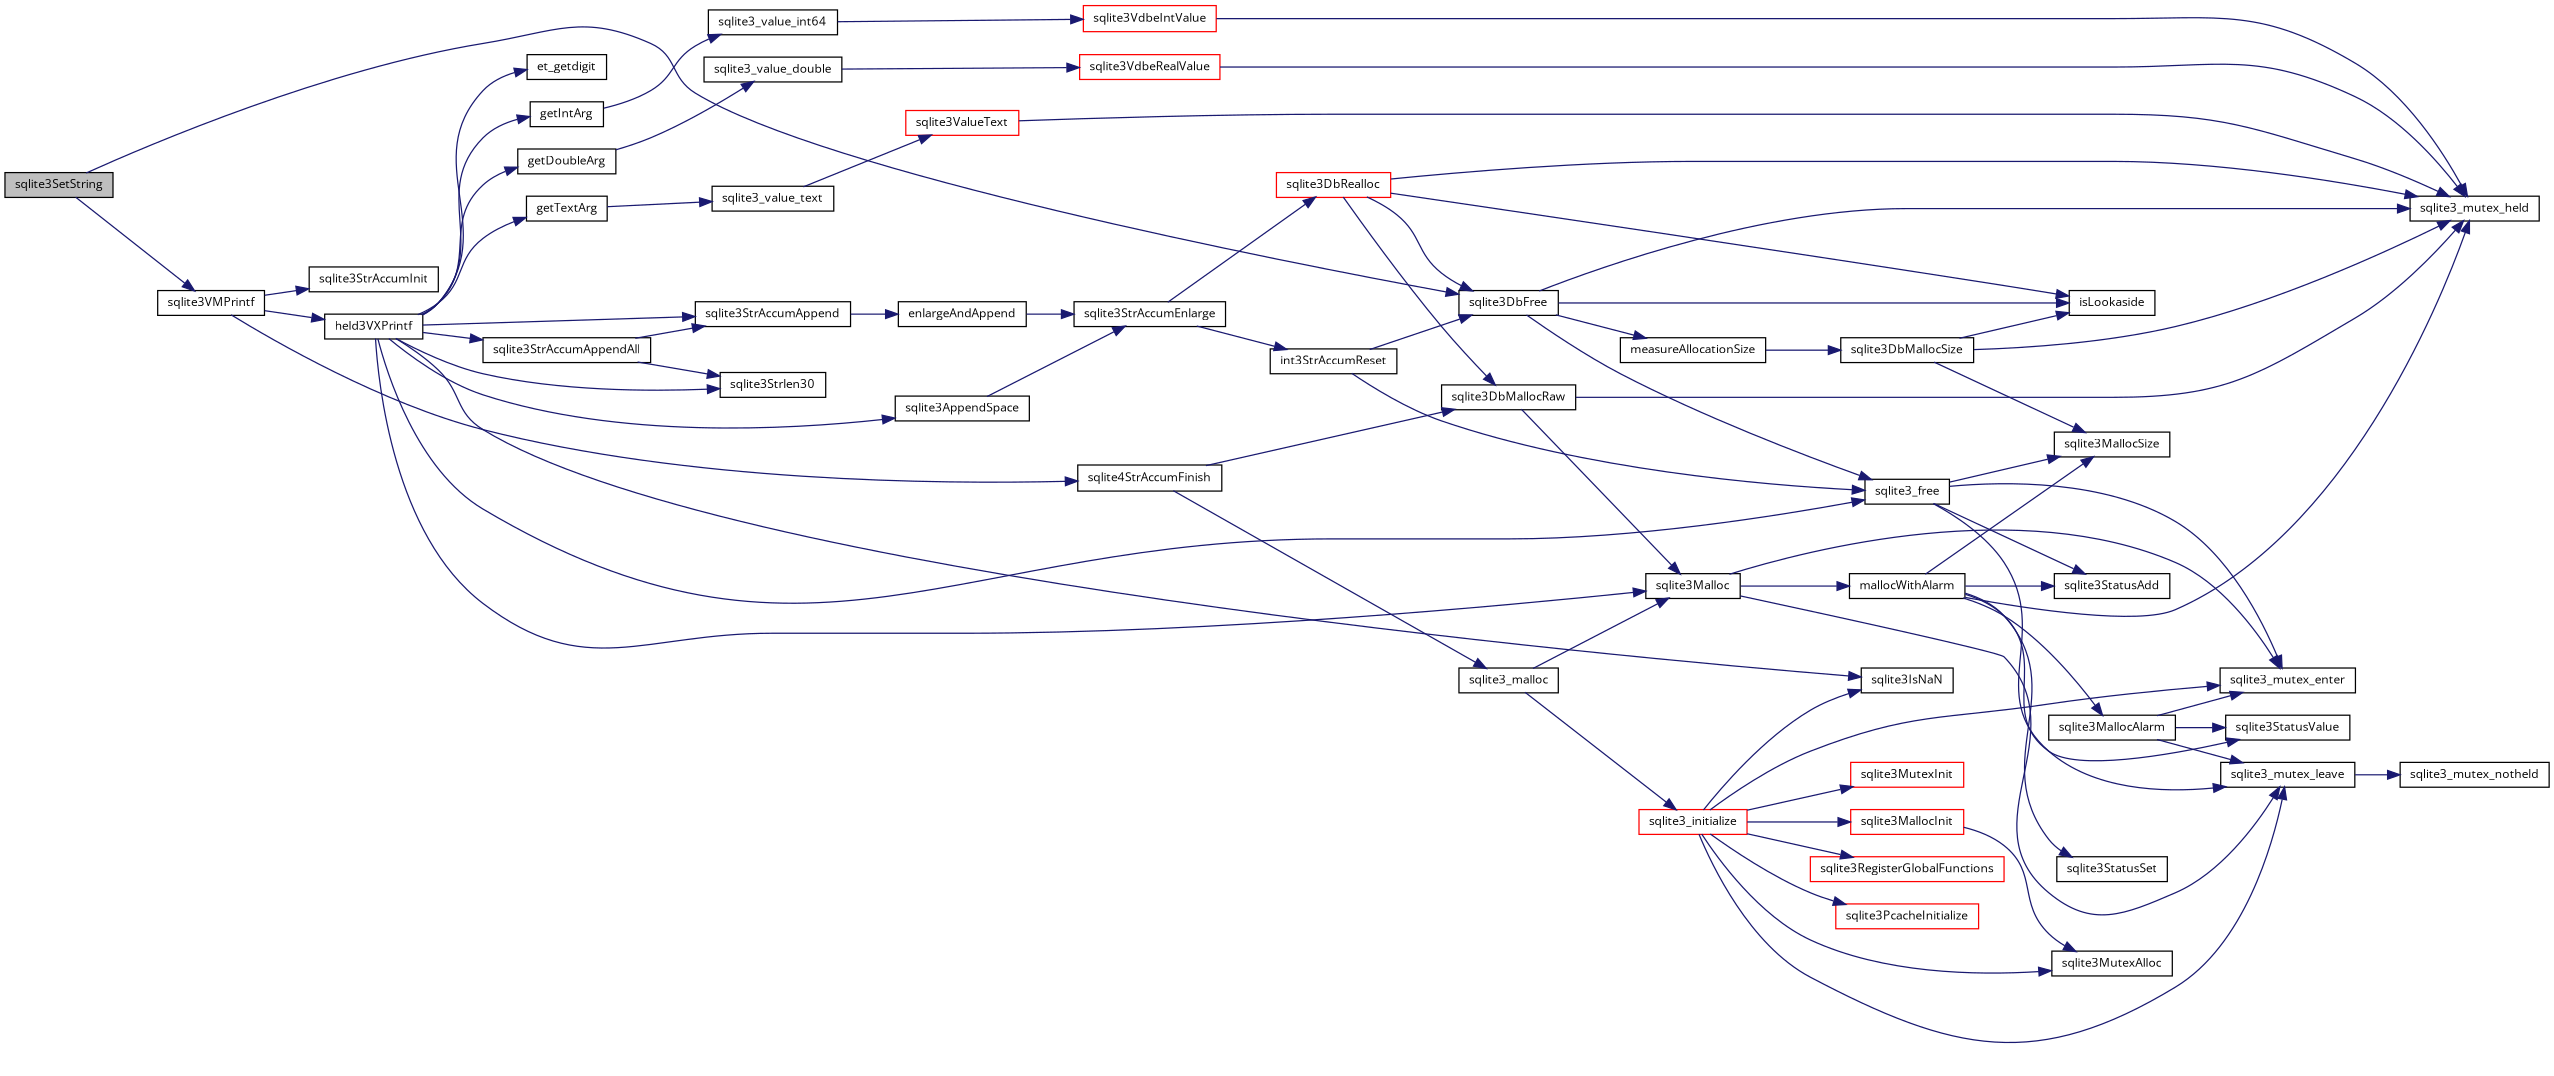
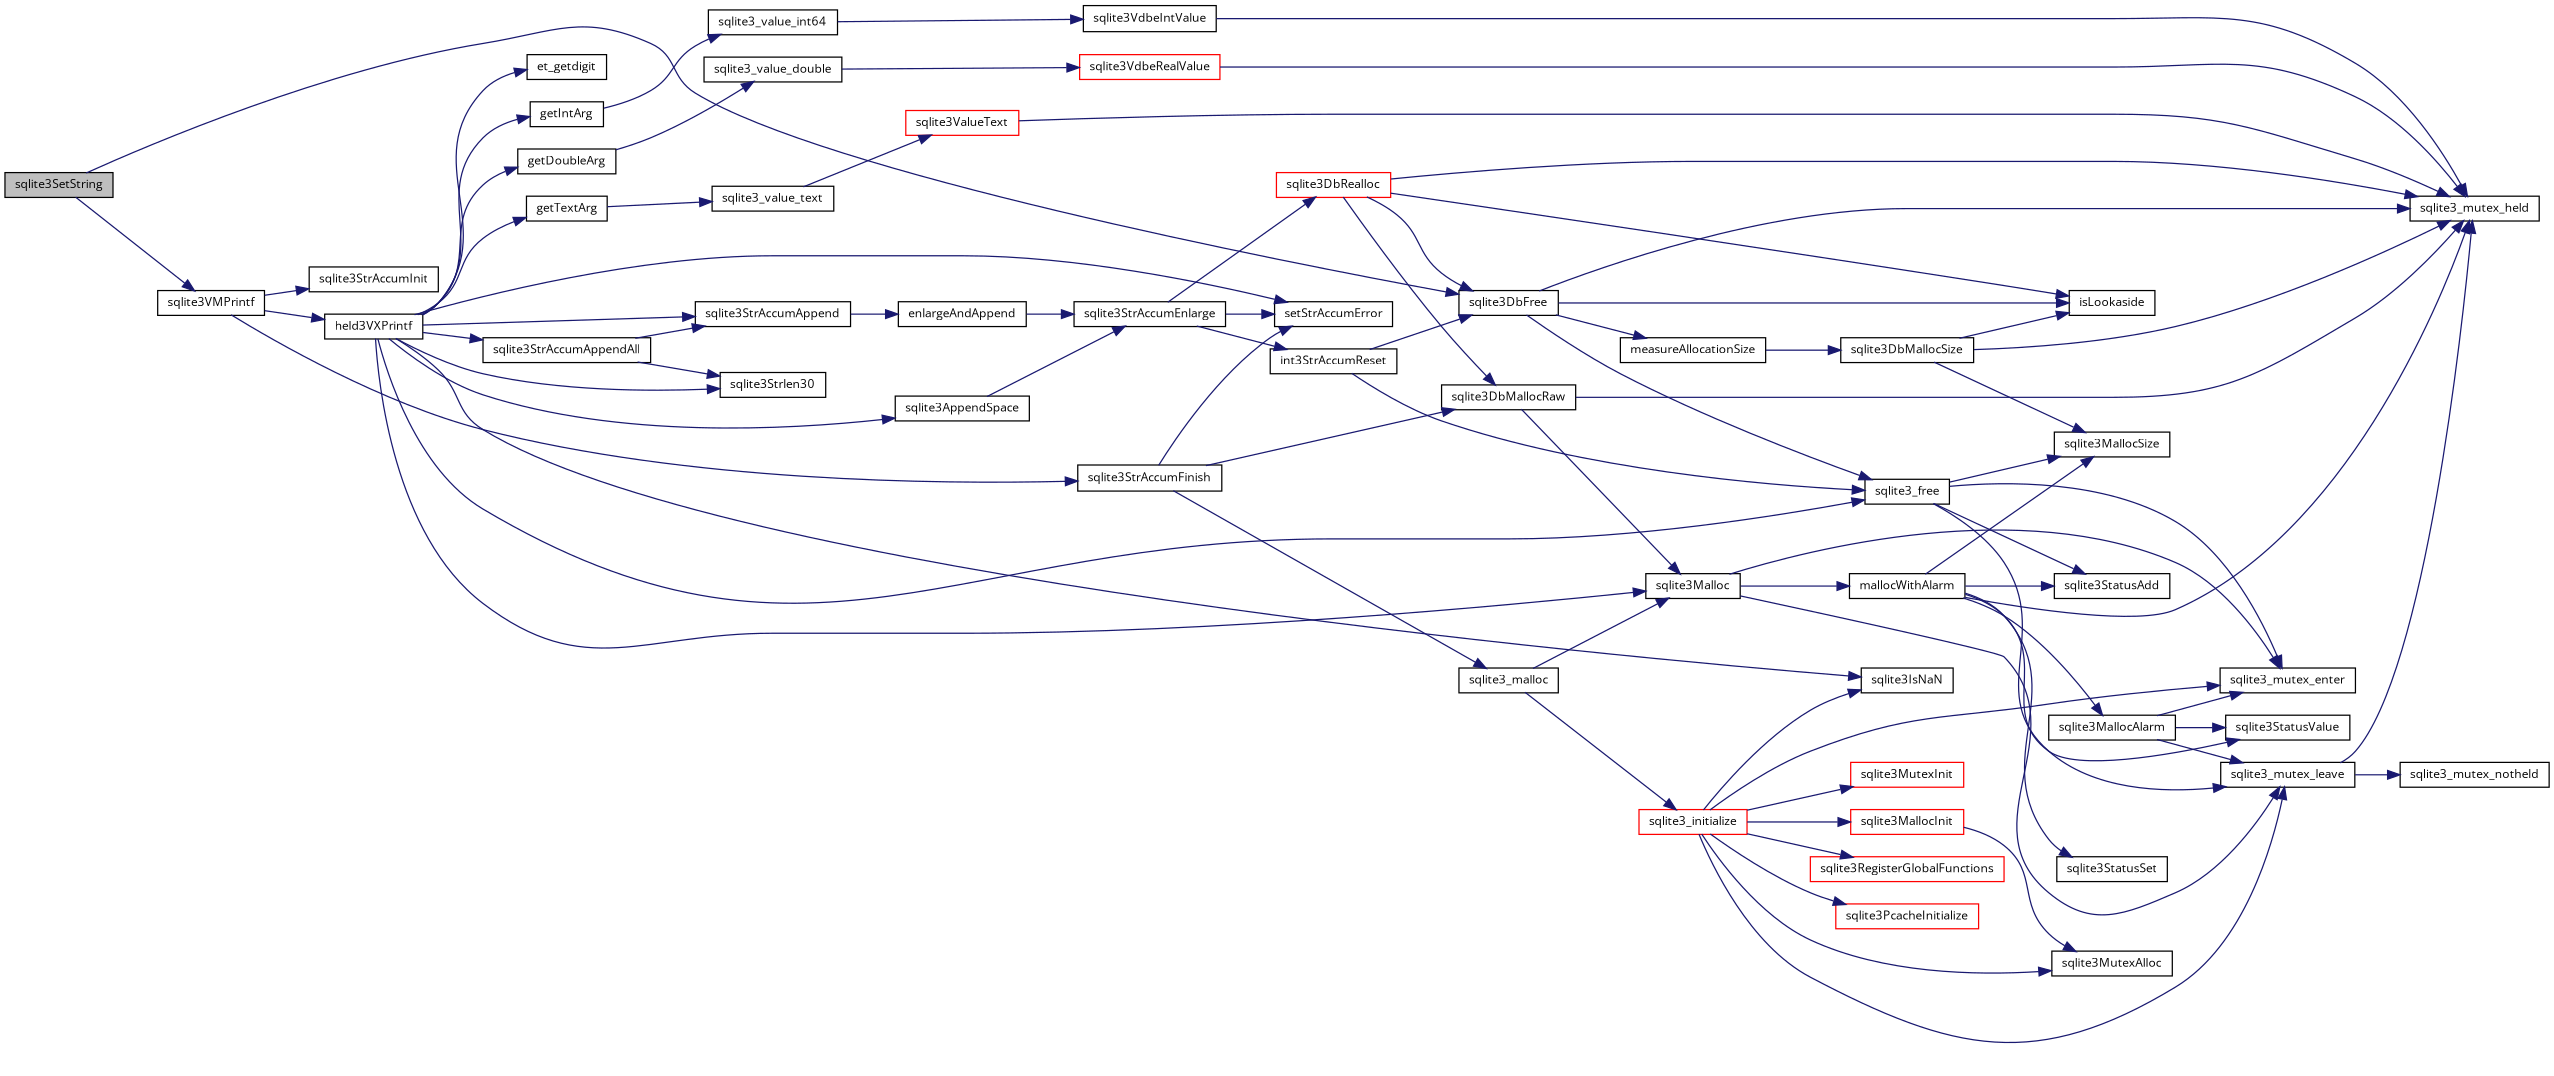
(1150, 19) -> (1150, 19)
none -> (1334, 314)
(1150, 478) -> (1150, 478)
none -> (2434, 508)
